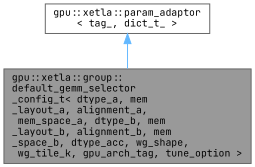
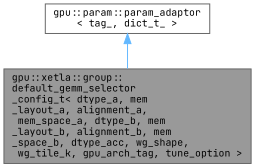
(128, 19) -> (128, 19)
